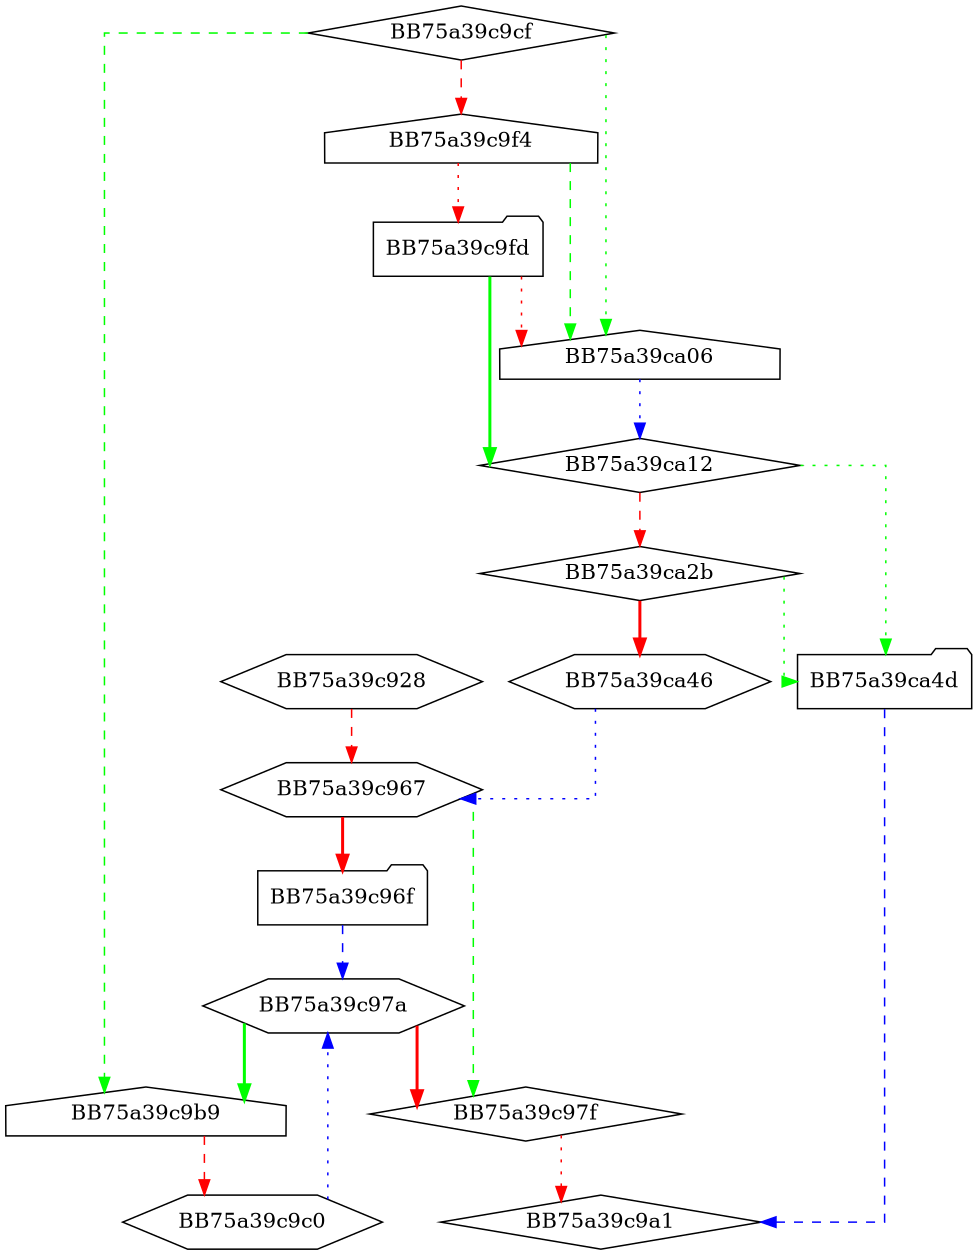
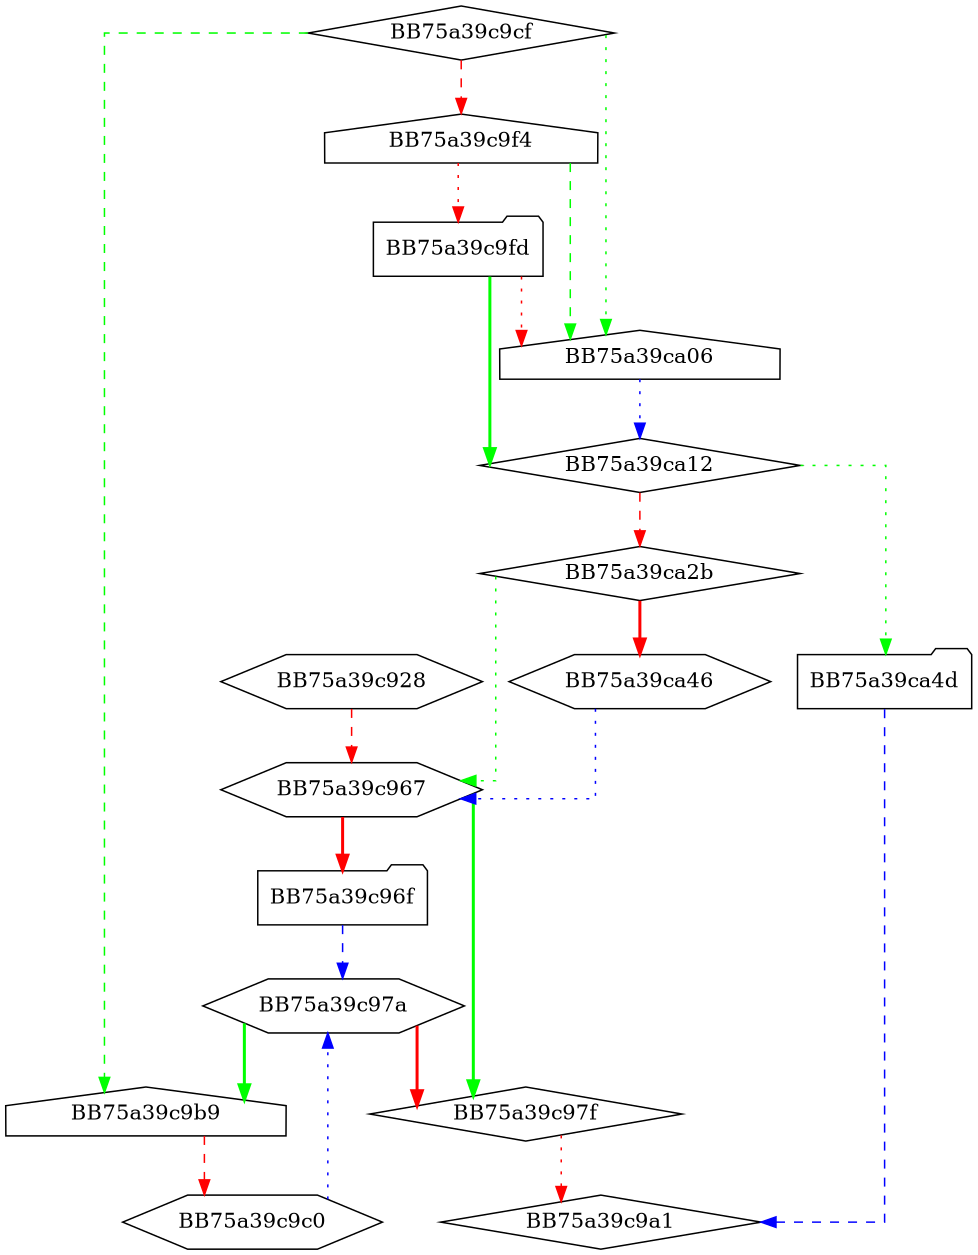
(784, 630) -> (496, 689)
(473, 937) -> (473, 937)
